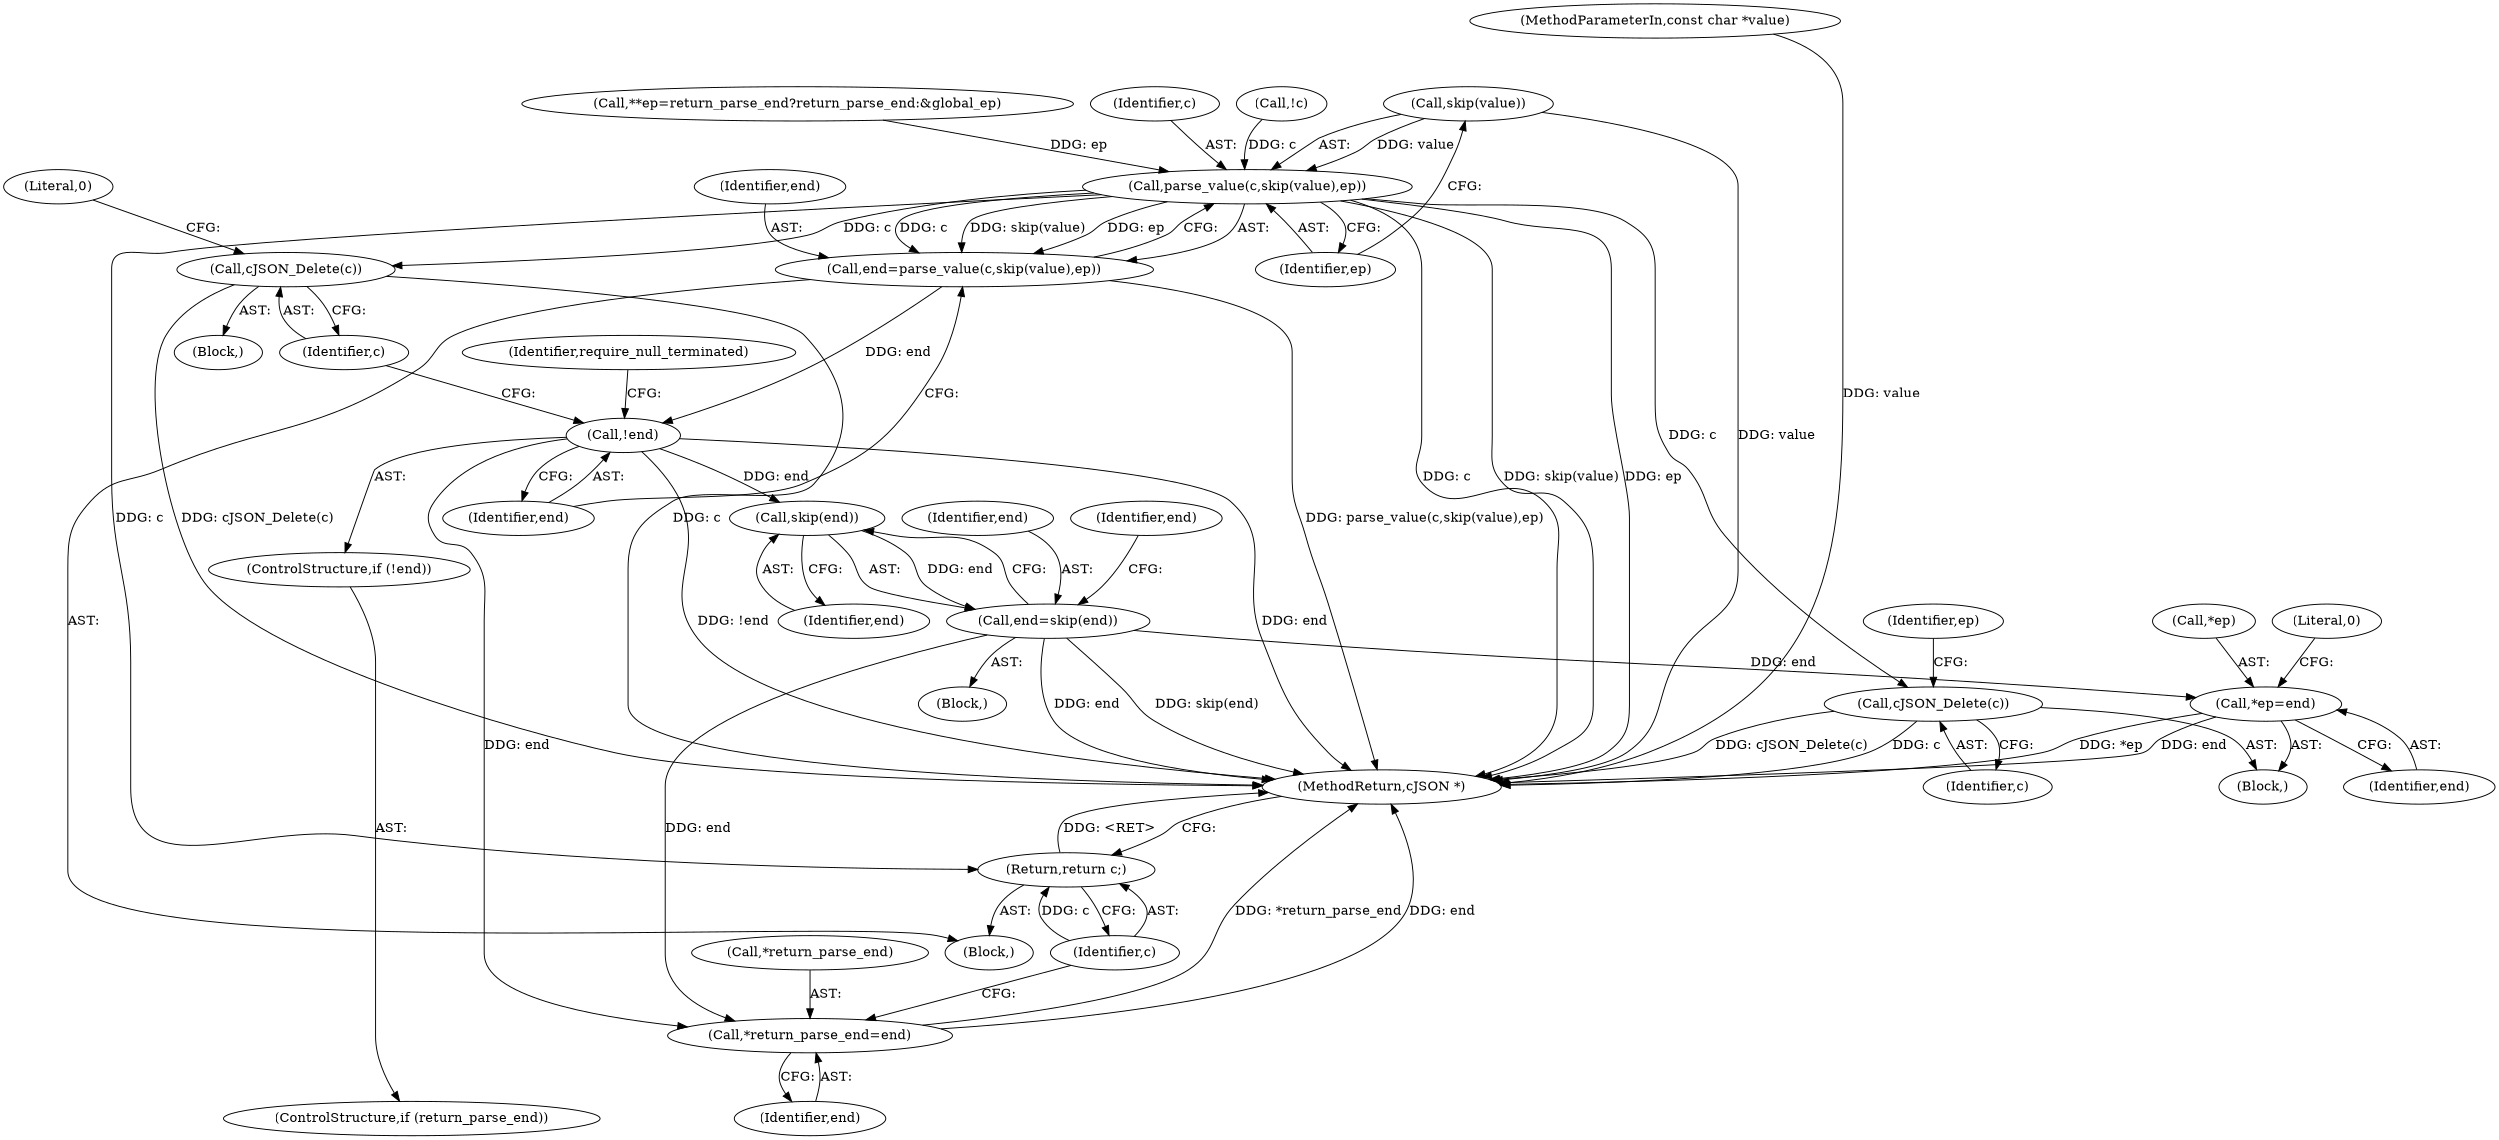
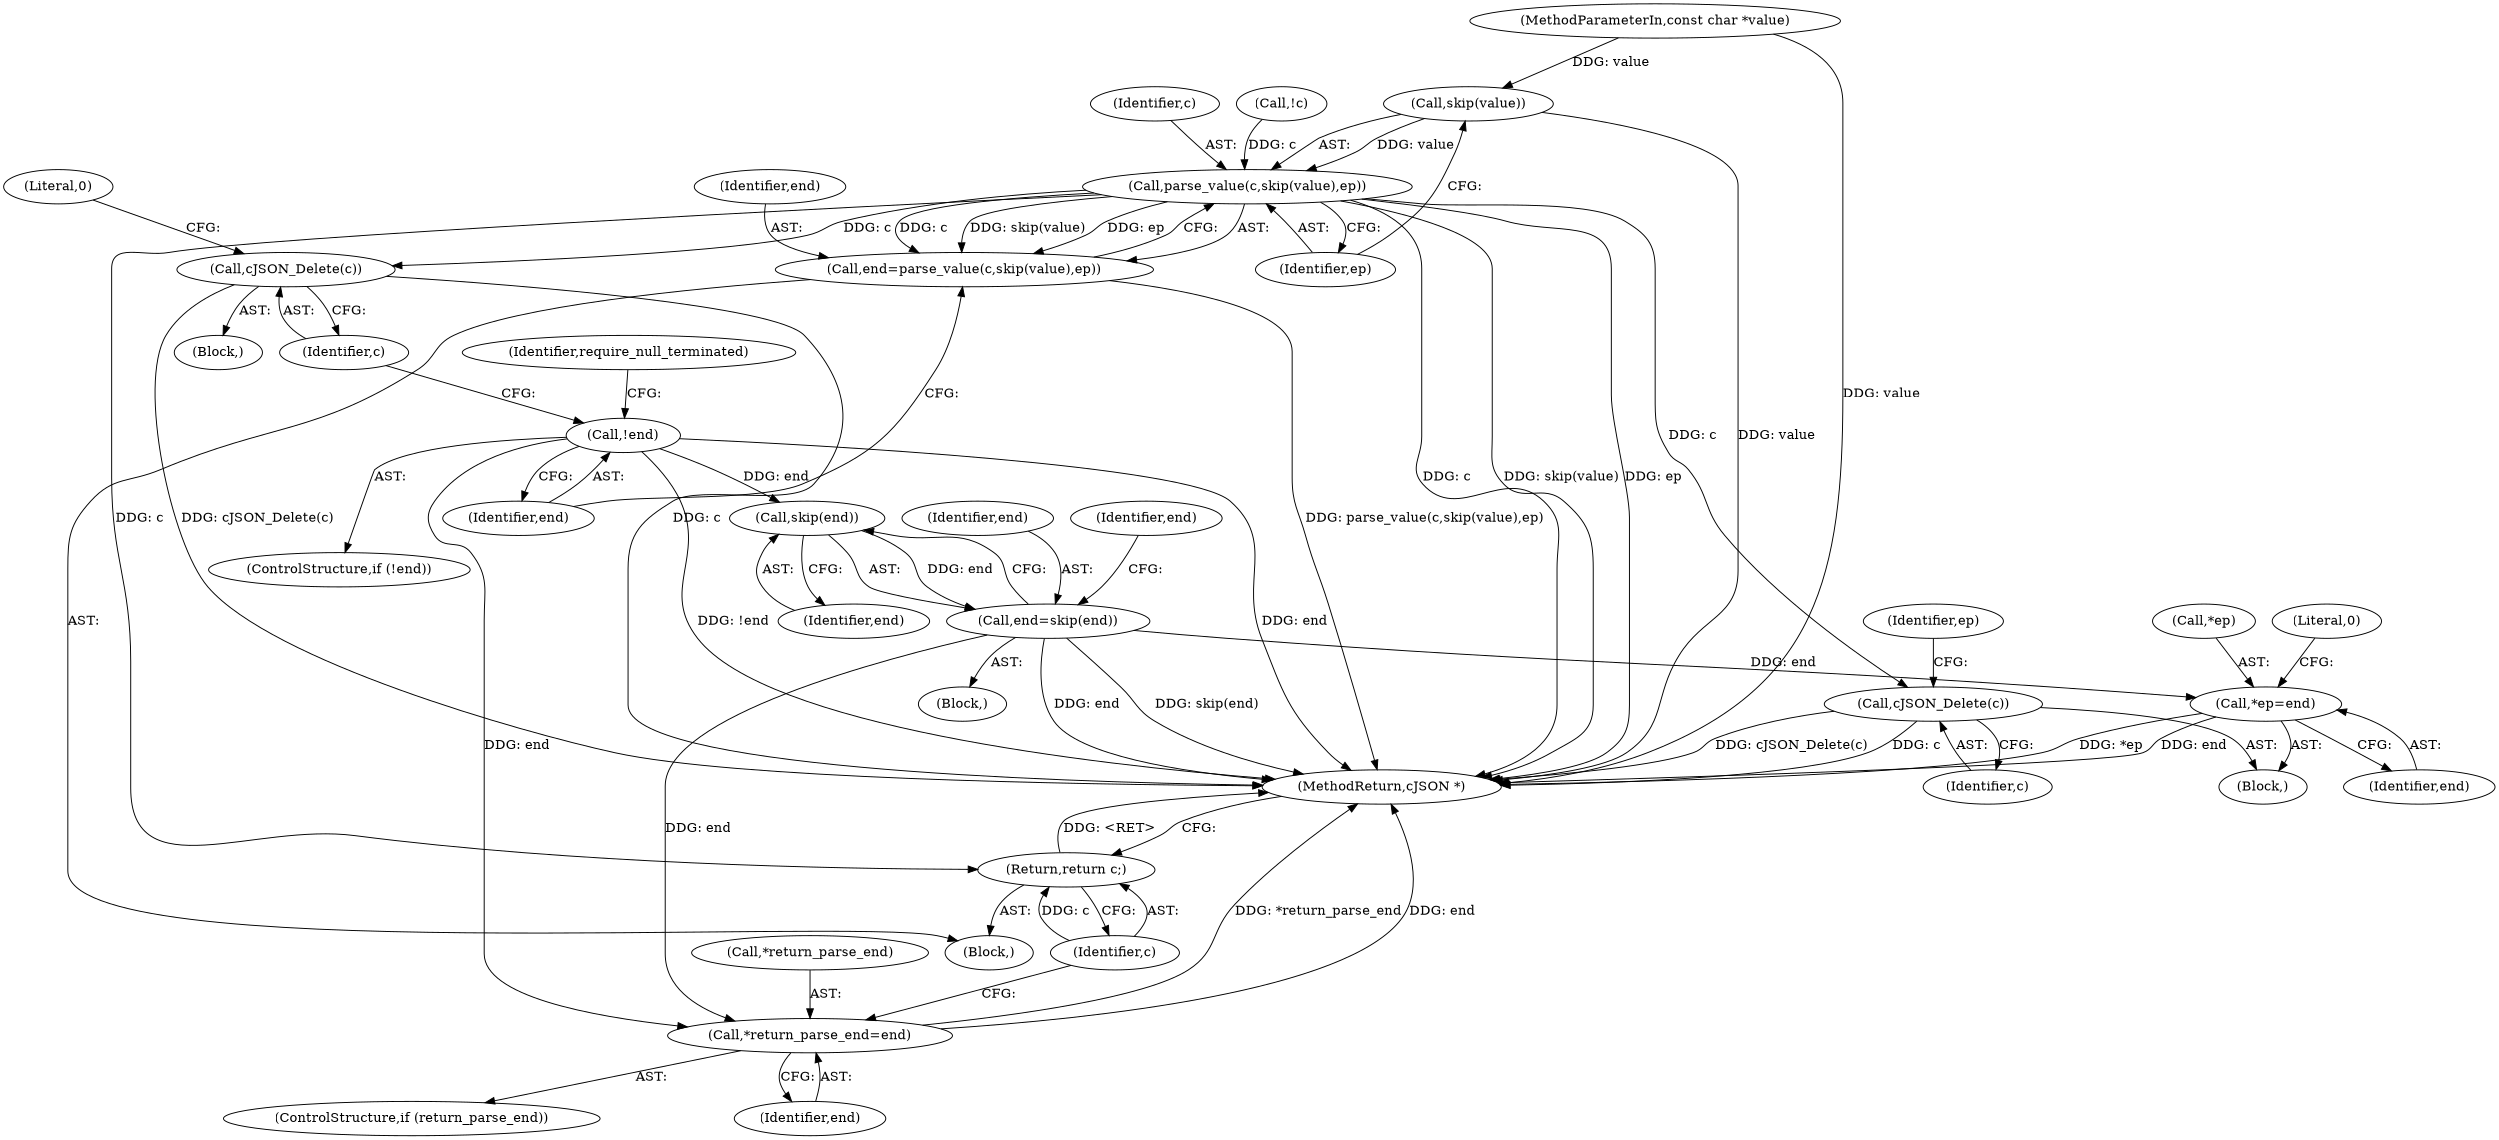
none -> (1565, 61)
(798, 104) -> none
(813, 365) -> none
(376, 826) -> (618, 1076)
